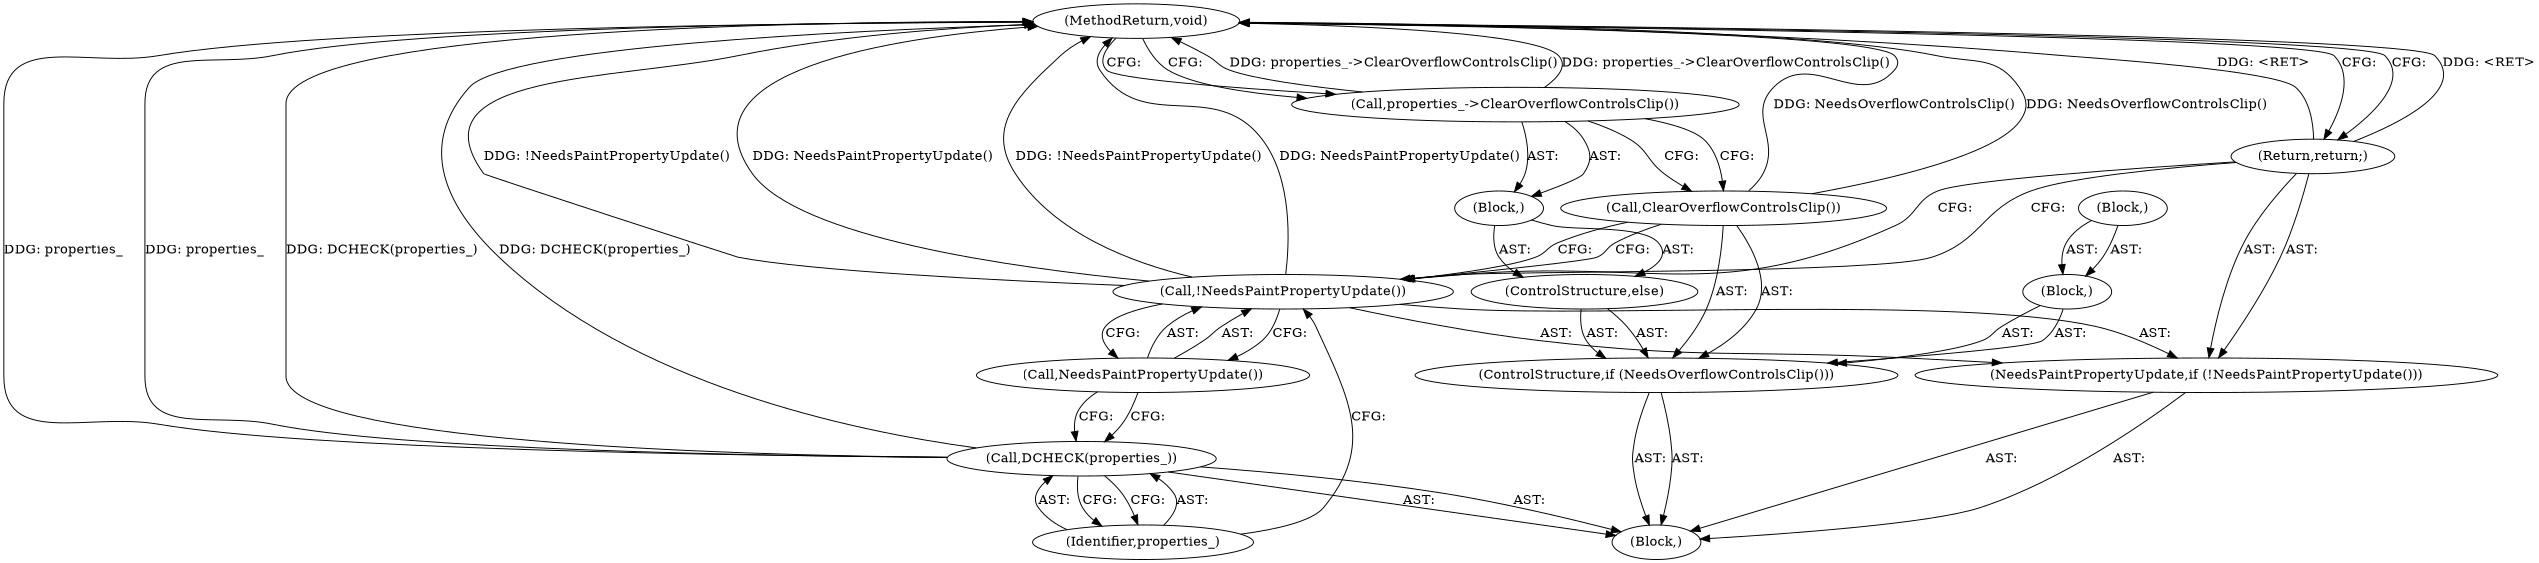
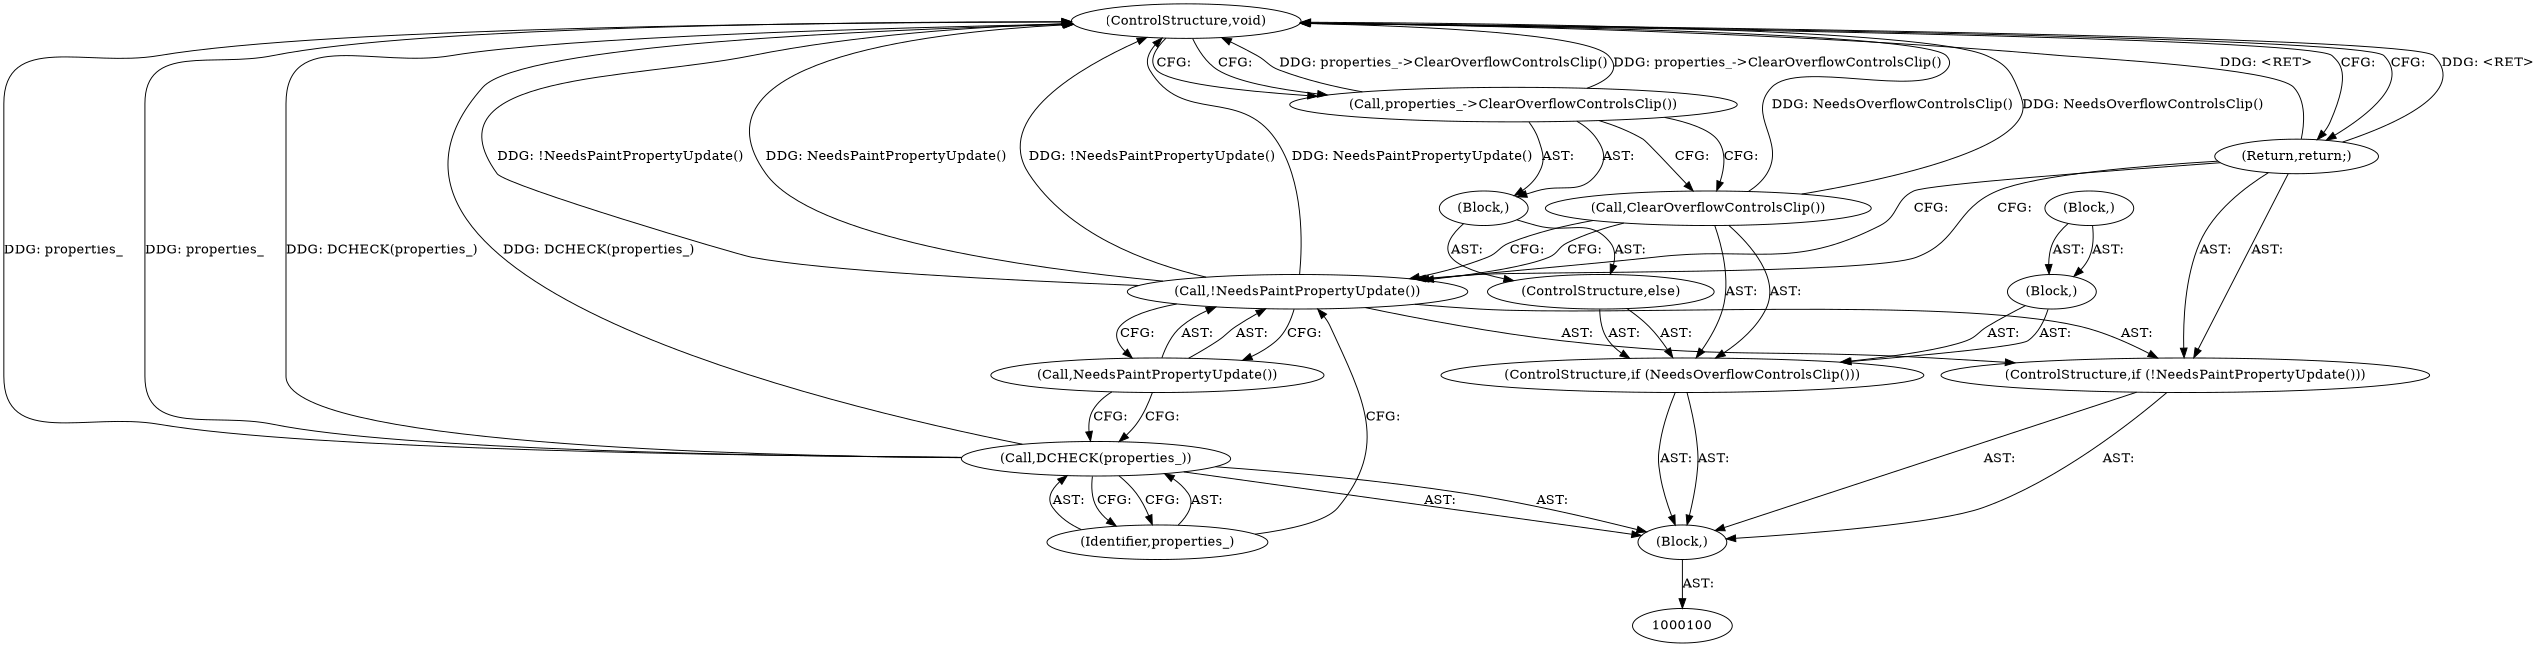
(1136, 21) -> (1186, 21)
(2206, 375) -> (2185, 375)
none -> (1682, 626)
